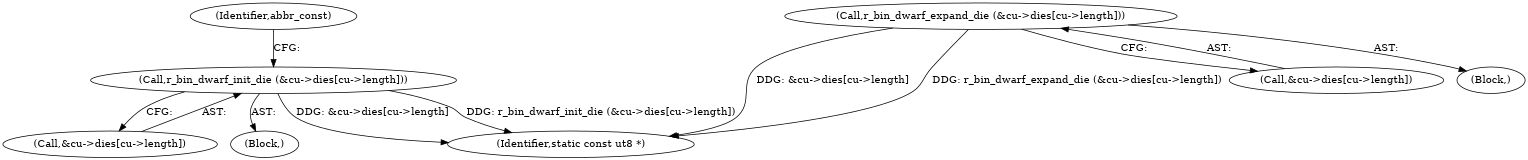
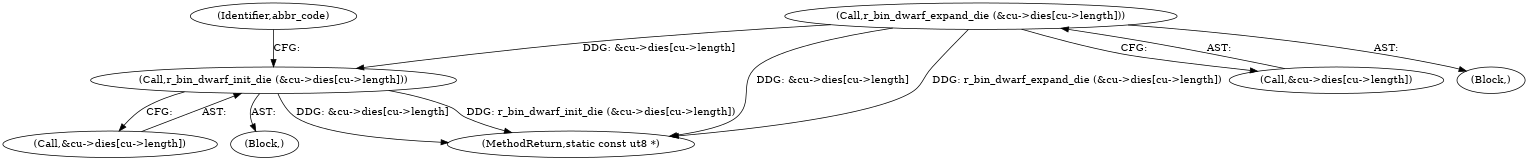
(274, 16) -> (274, 16)
none -> (597, 41)
(571, 144) -> (571, 144)
